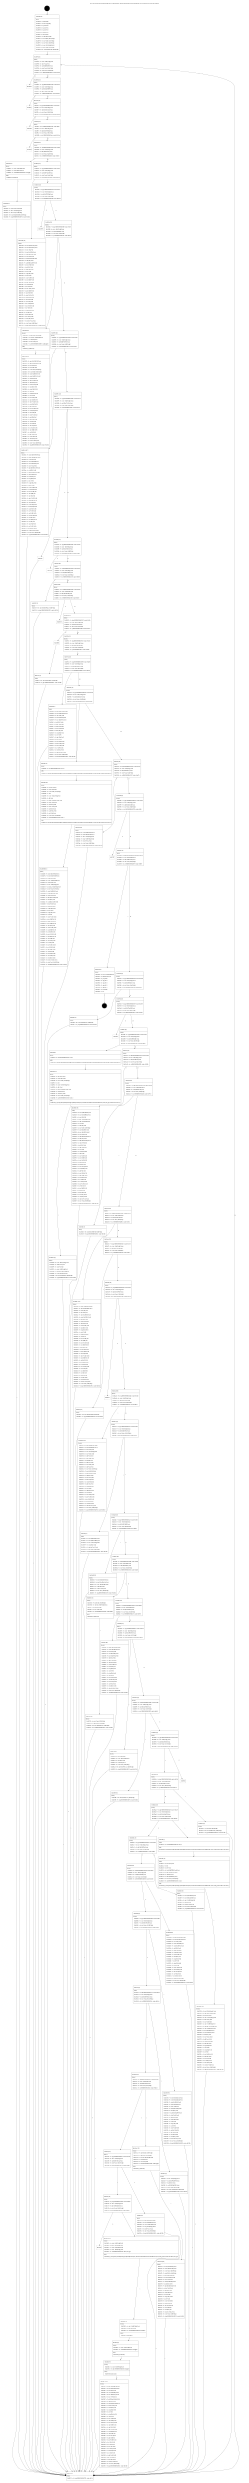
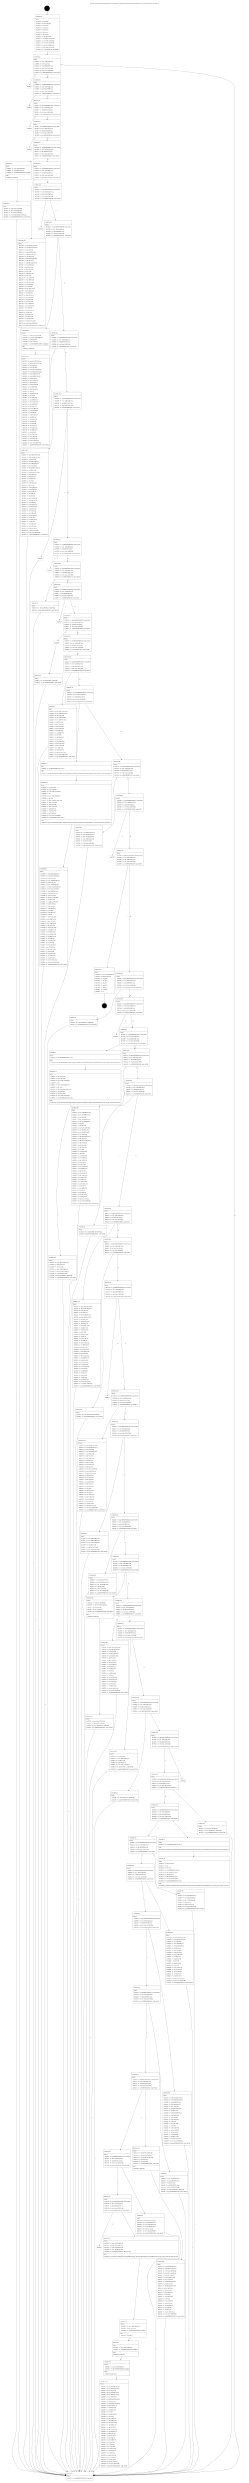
(210, 2038) -> none
